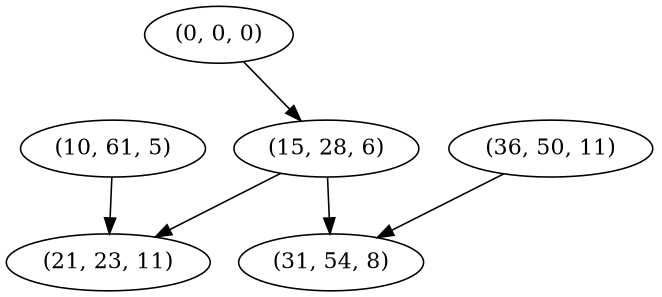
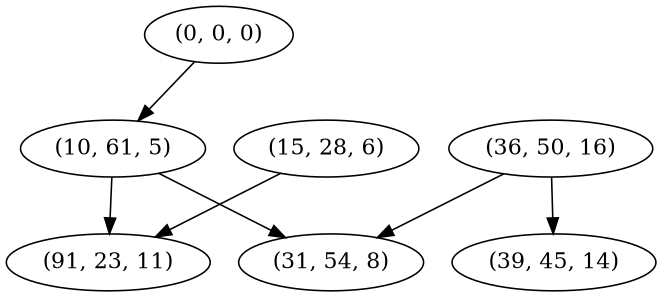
(267, 86) -> (172, 85)
(551, 149) -> (551, 149)
(328, 198) -> (207, 198)
(108, 262) -> (108, 262)
none -> (554, 262)
